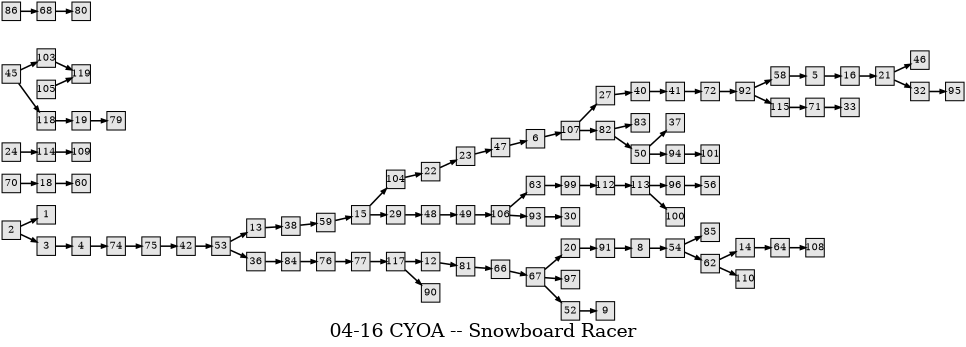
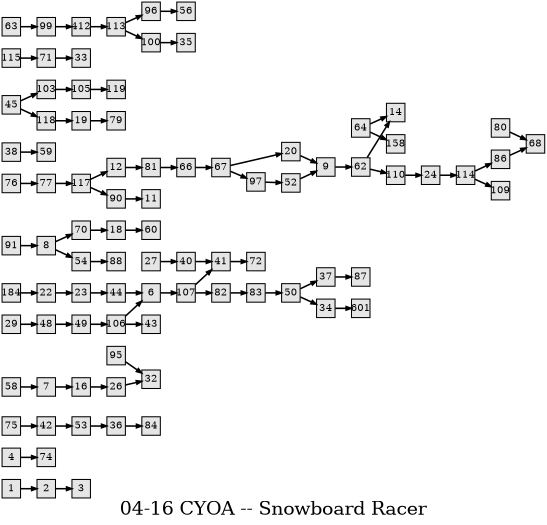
(61, 11) -> (516, 135)
none -> (186, 43)
(920, 60) -> none
(61, 65) -> (61, 89)
(815, 76) -> (46, 387)
(885, 76) -> (116, 387)
(745, 91) -> none
(935, 91) -> (131, 366)
(586, 115) -> (202, 279)
(621, 141) -> (271, 293)
(501, 147) -> (116, 293)
(675, 154) -> (326, 308)
(710, 154) -> (361, 308)
none -> (481, 168)
none -> (411, 175)
(396, 179) -> (11, 293)
(605, 186) -> (81, 27)
none -> (151, 199)
(516, 202) -> (132, 310)
(361, 215) -> none
(535, 217) -> (151, 324)
(570, 217) -> none
(26, 224) -> (26, 489)
(256, 228) -> none
(710, 232) -> (116, 262)
none -> (61, 239)
(61, 246) -> none
(131, 246) -> none
(585, 248) -> (306, 158)
(760, 248) -> (376, 121)
(815, 248) -> (396, 144)
(690, 255) -> (341, 167)
(306, 262) -> none
none -> (361, 277)
(551, 292) -> (271, 182)
